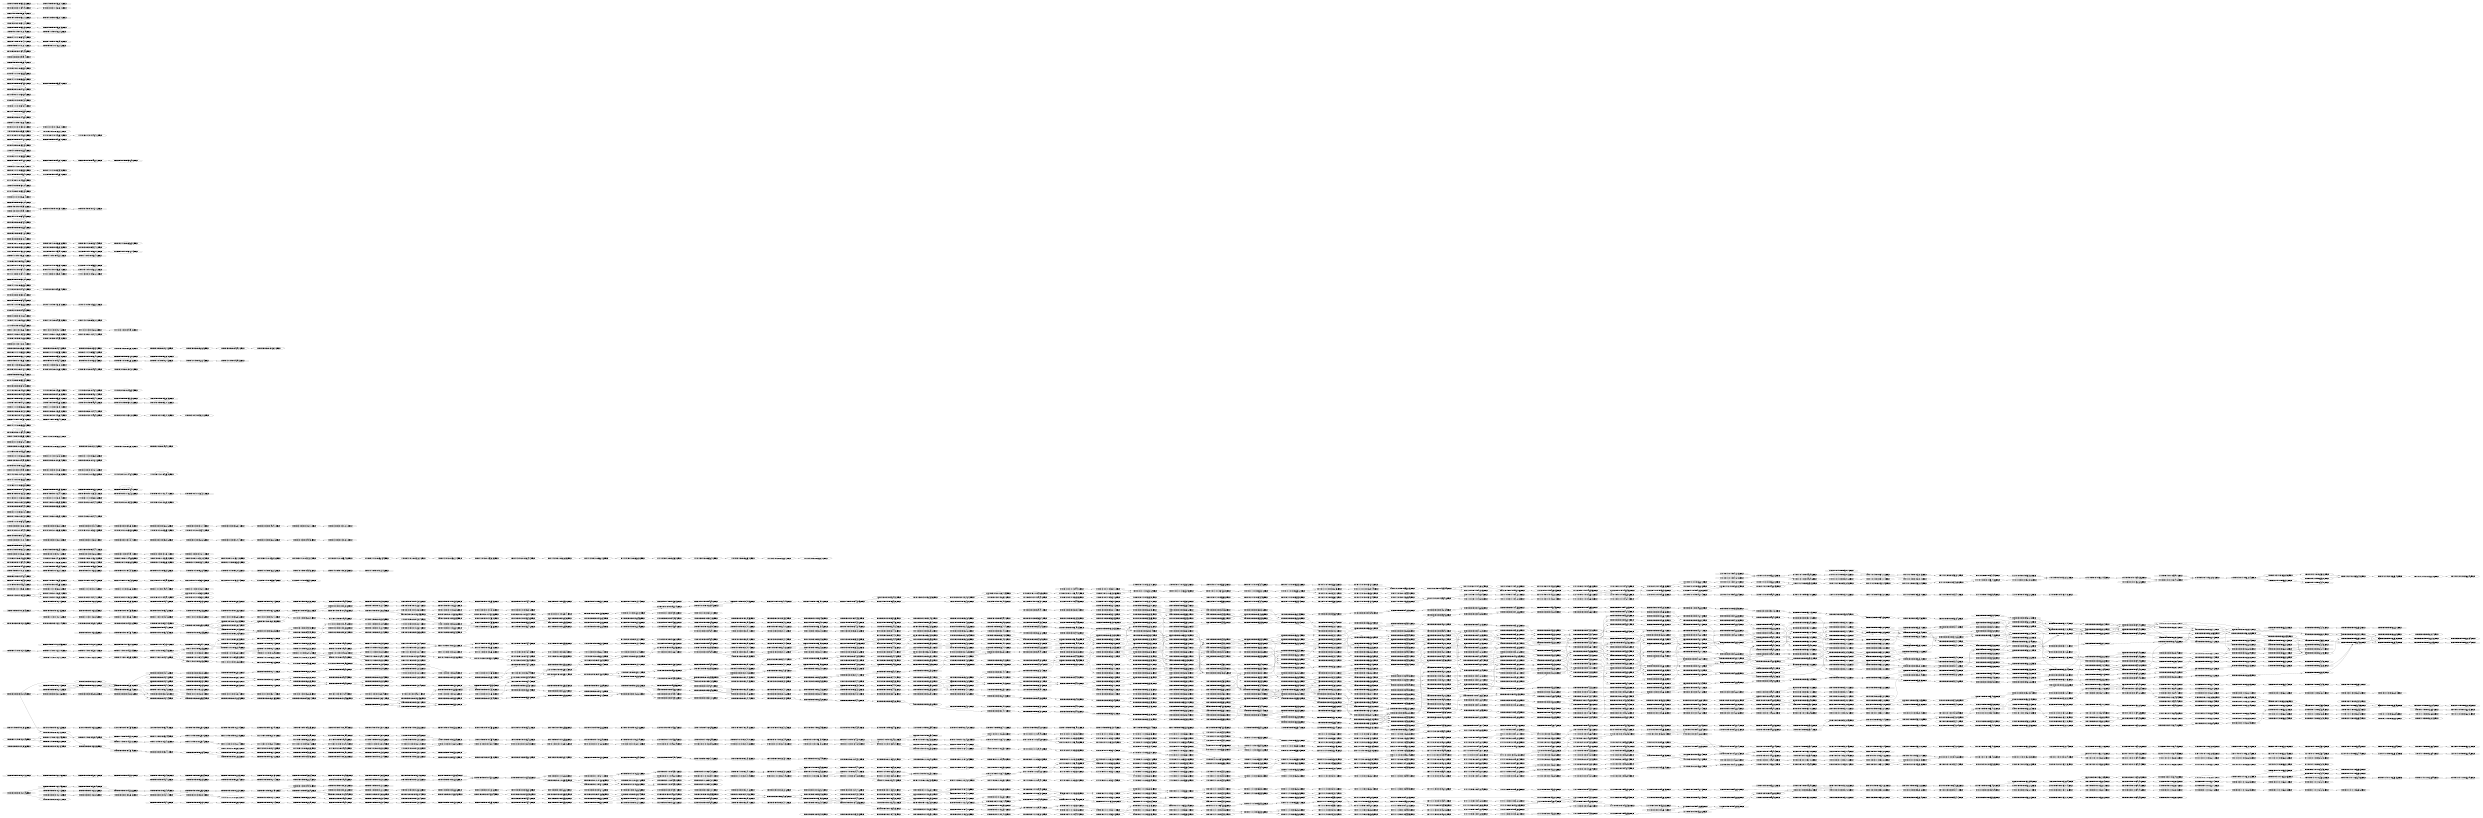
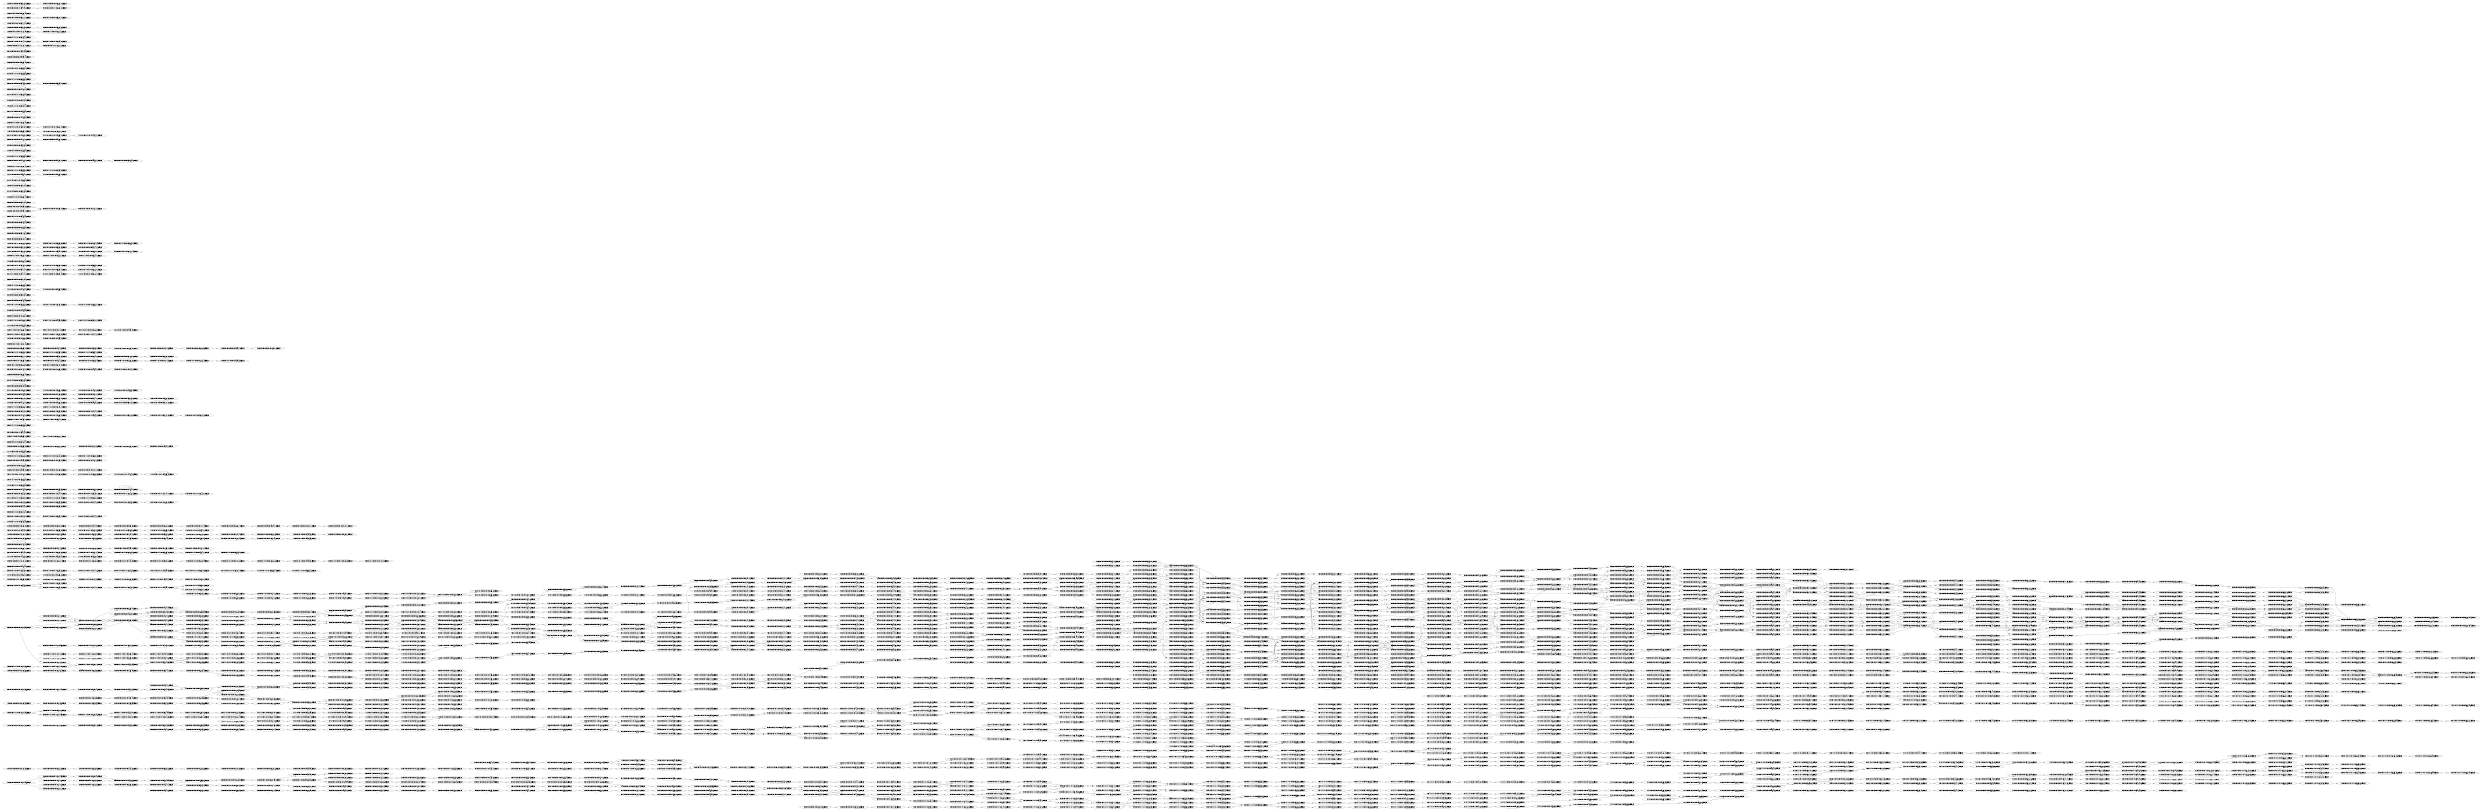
(19, 536) -> none
(1915, 579) -> none
(487, 614) -> none
none -> (925, 621)
none -> (1586, 625)
(1439, 652) -> none
none -> (1549, 684)
(340, 728) -> none
